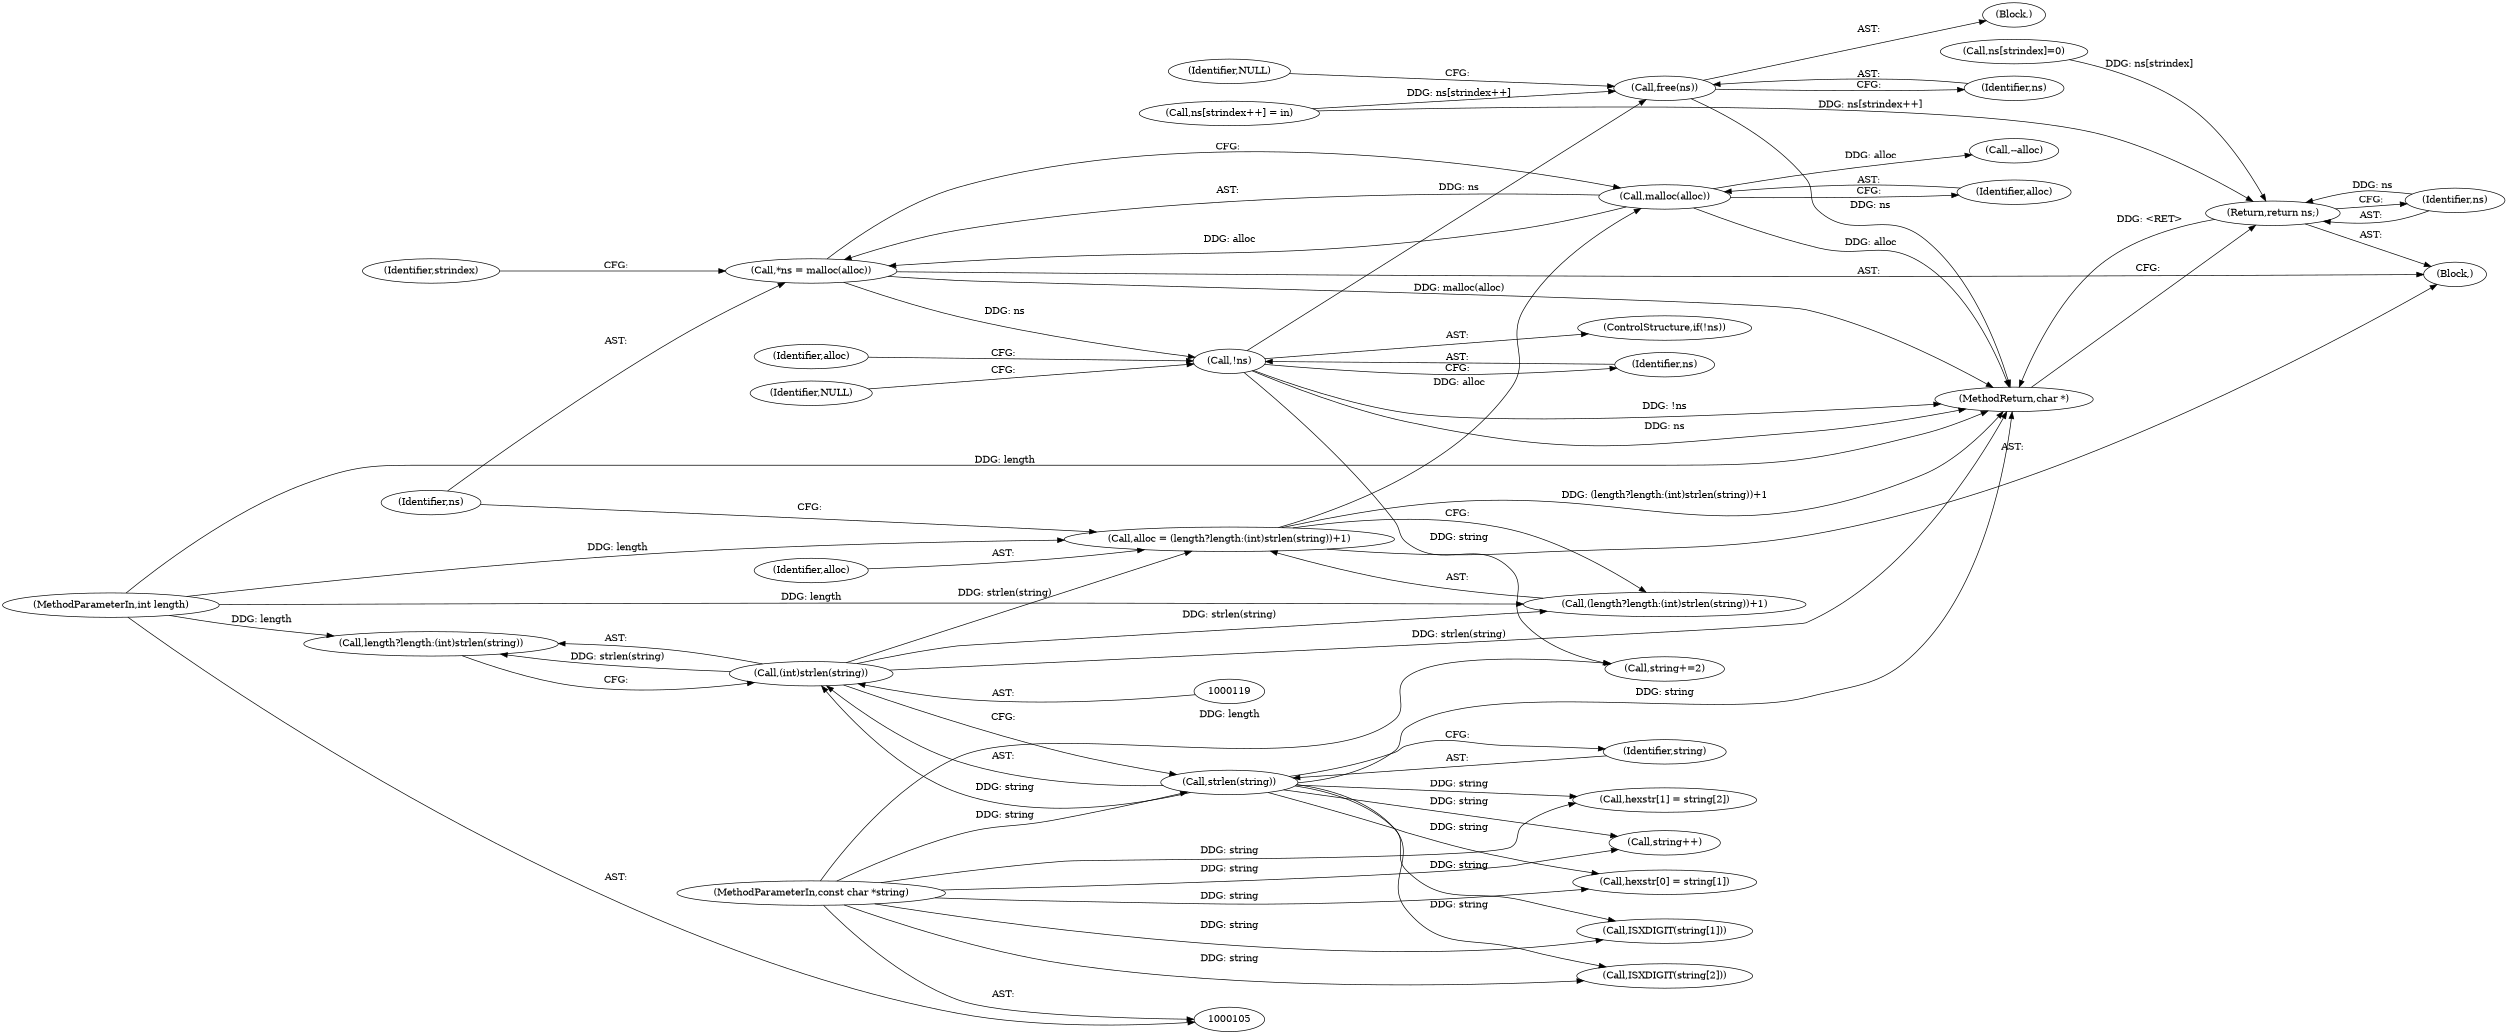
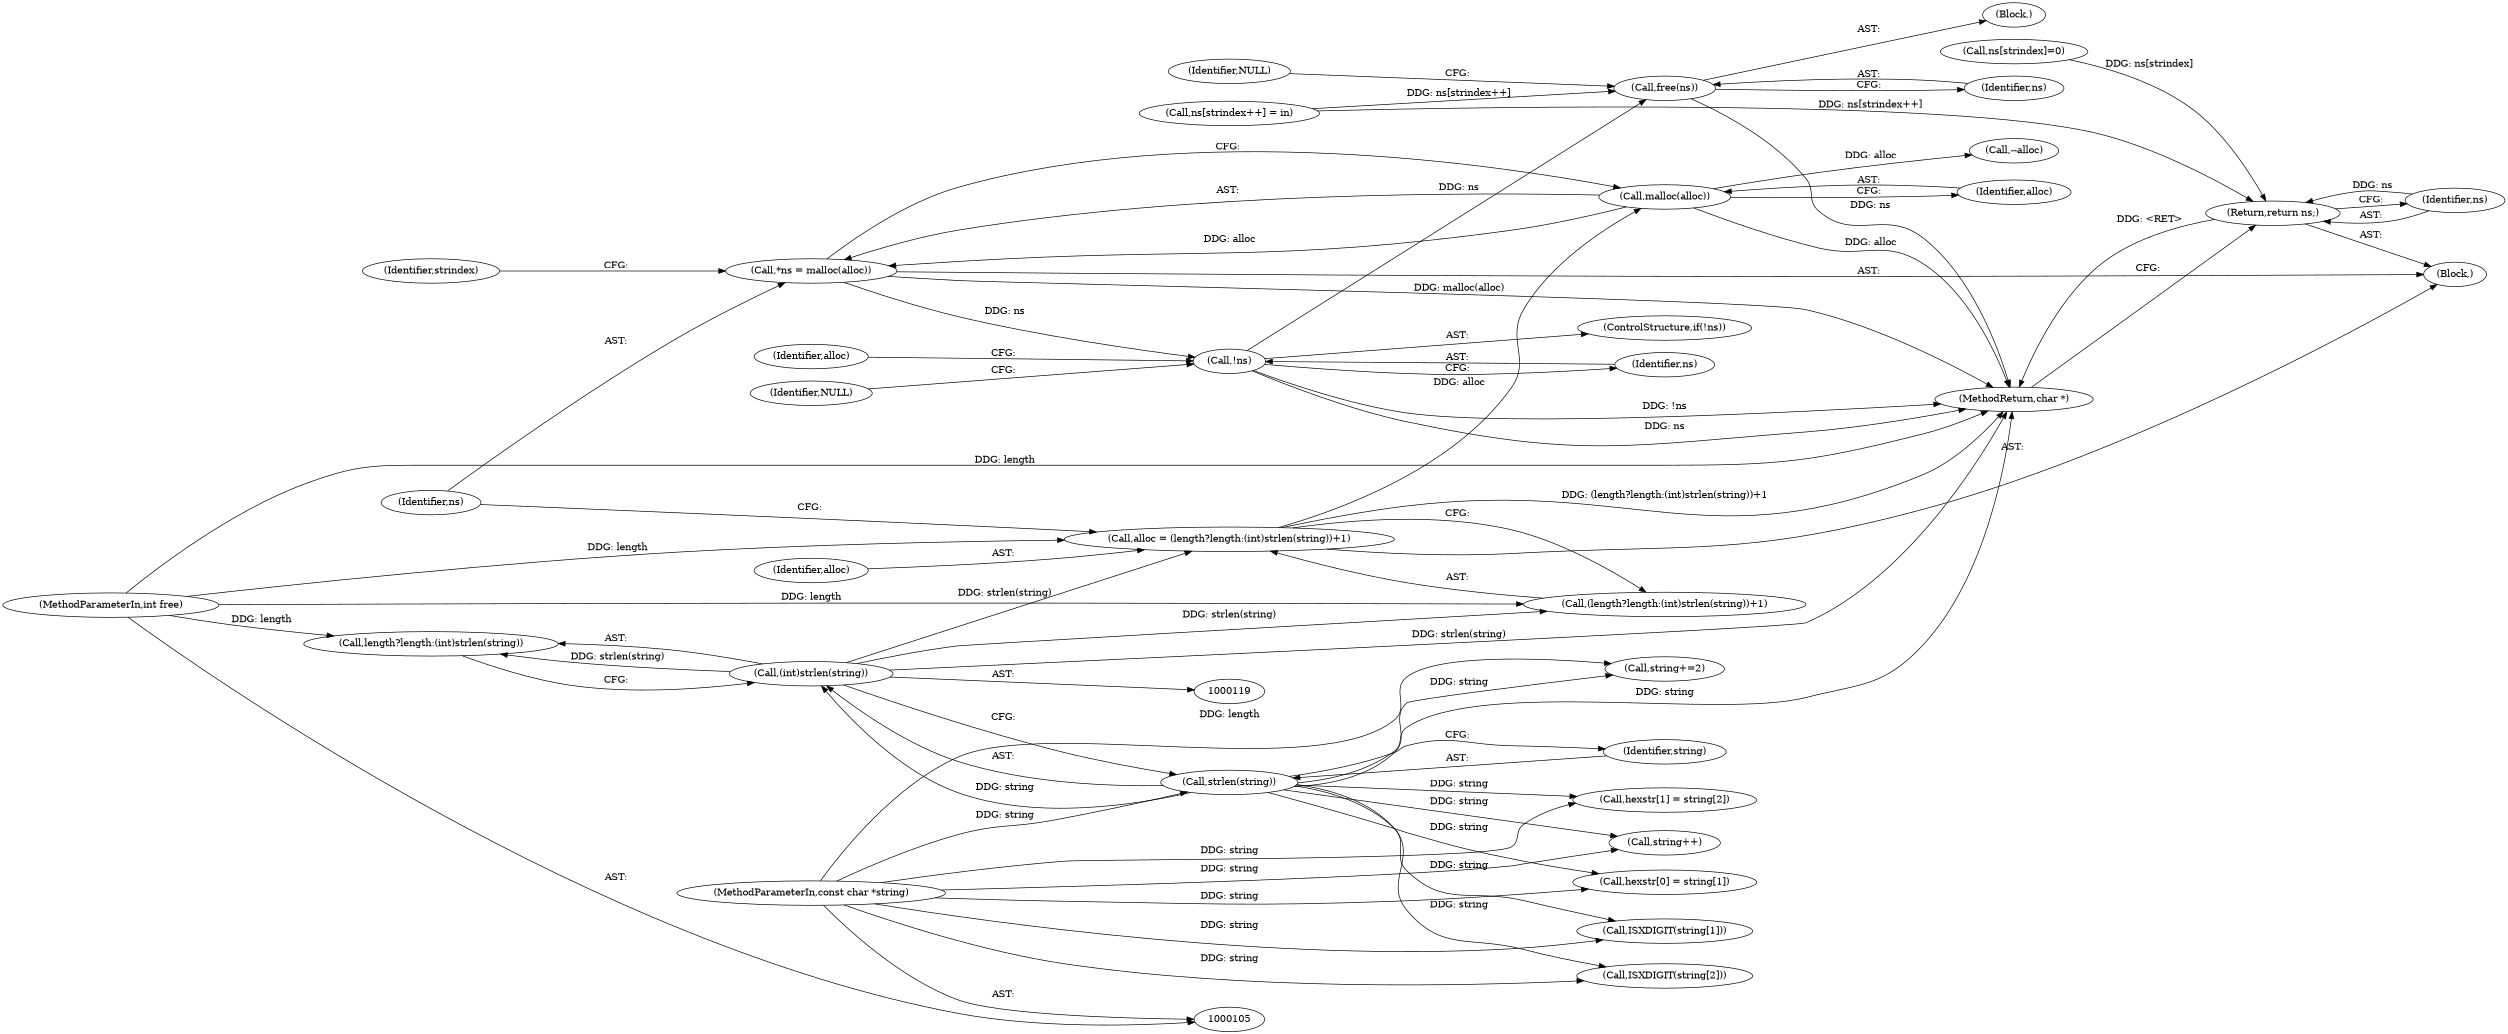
(1416, 548) -> (1426, 699)
(111, 605) -> (111, 605)
(1030, 702) -> (1039, 683)
